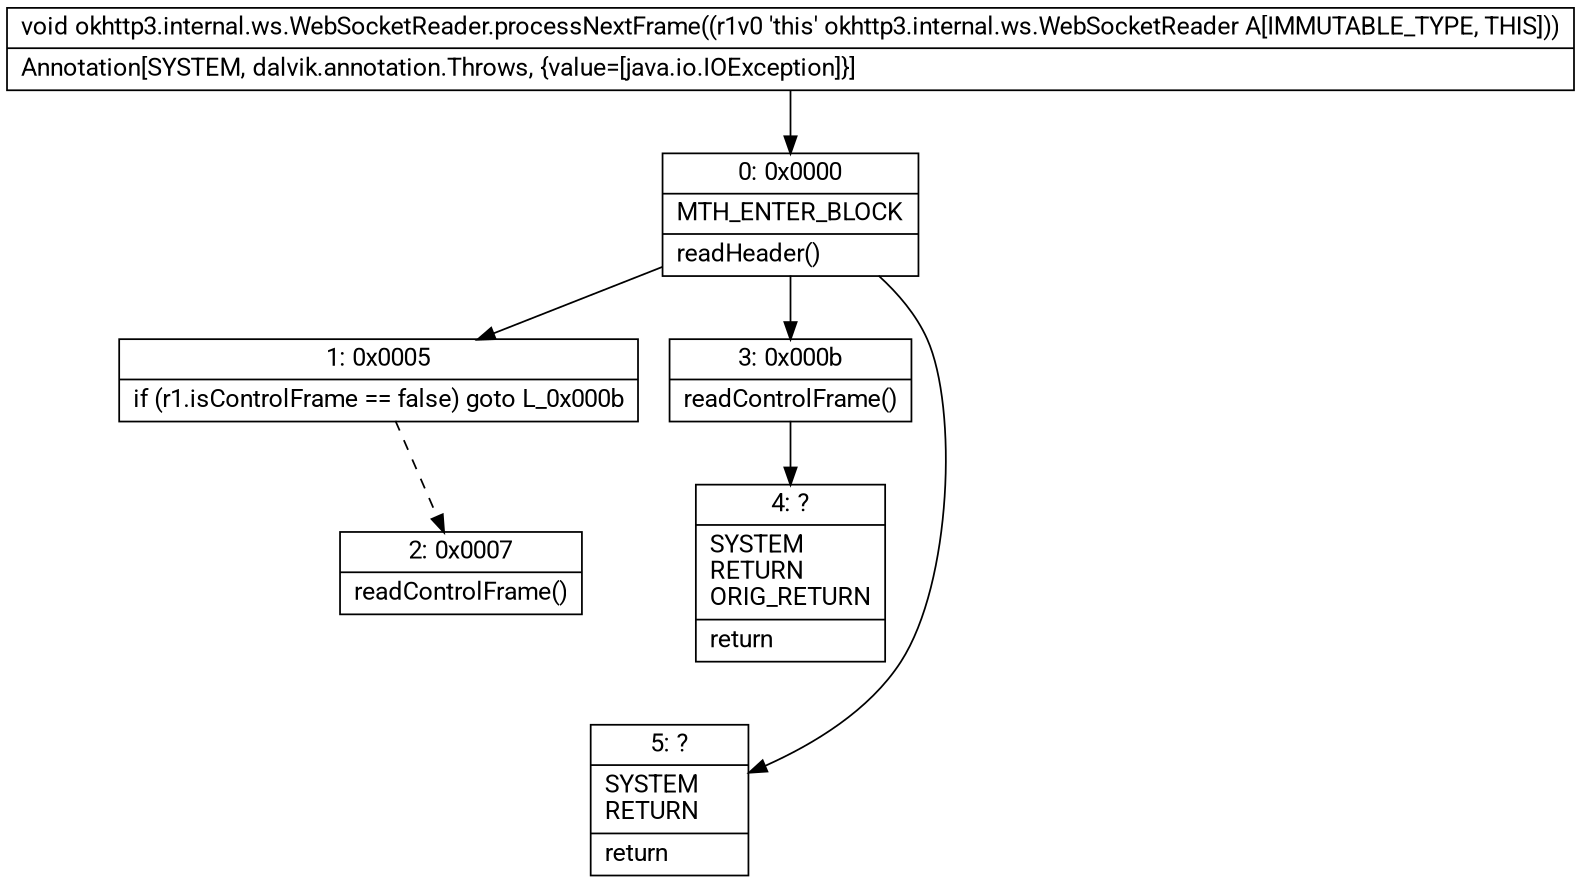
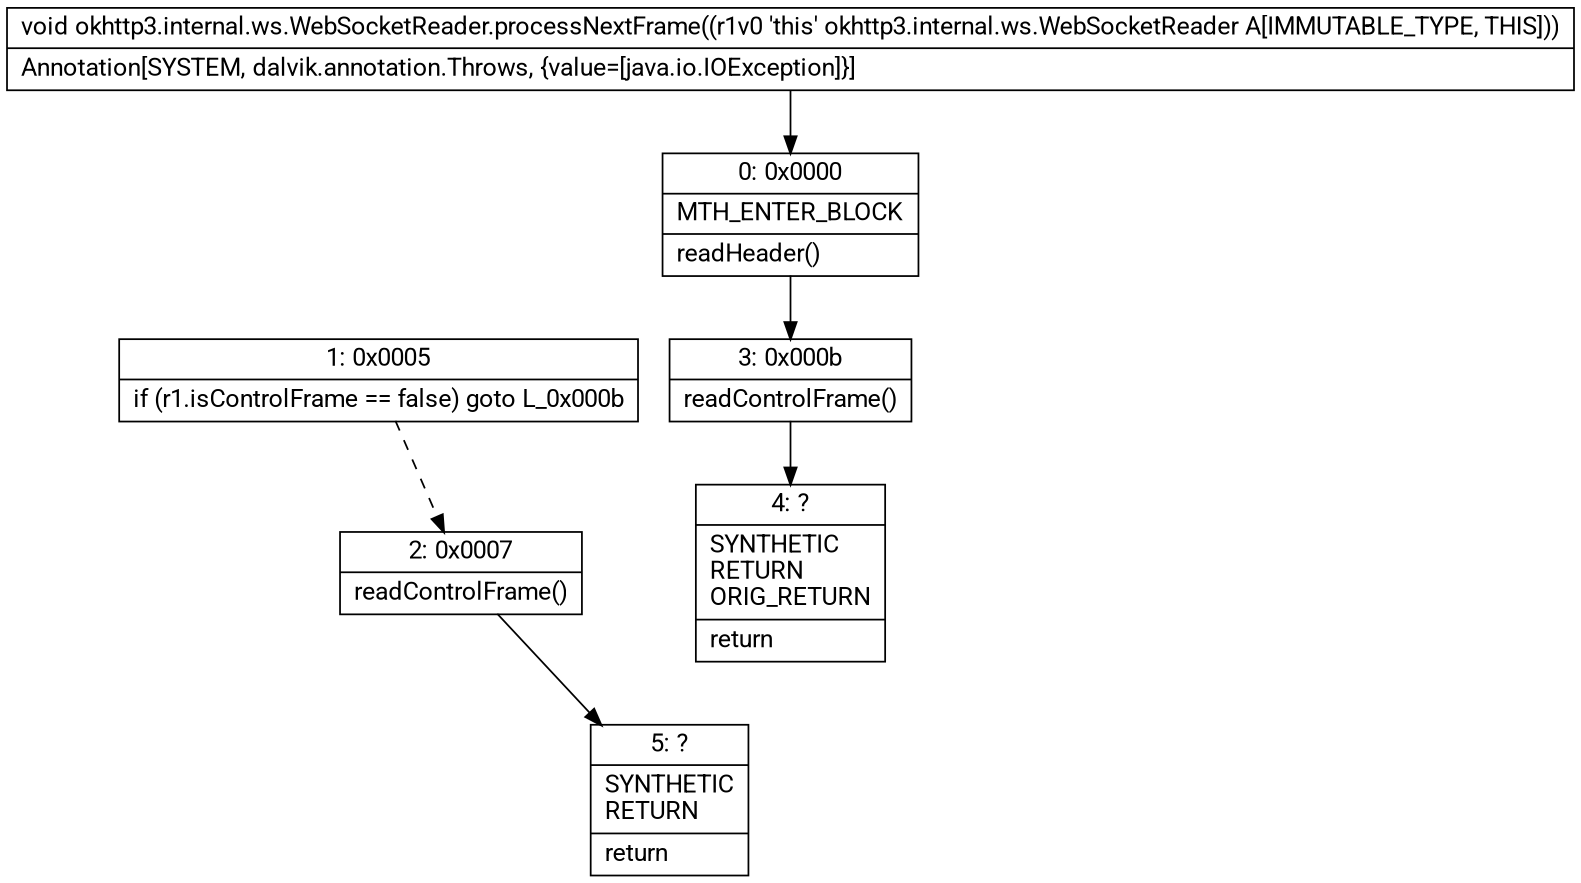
(578, 300) -> none
(757, 545) -> (775, 545)
(938, 549) -> (543, 663)
(652, 785) -> (670, 785)
